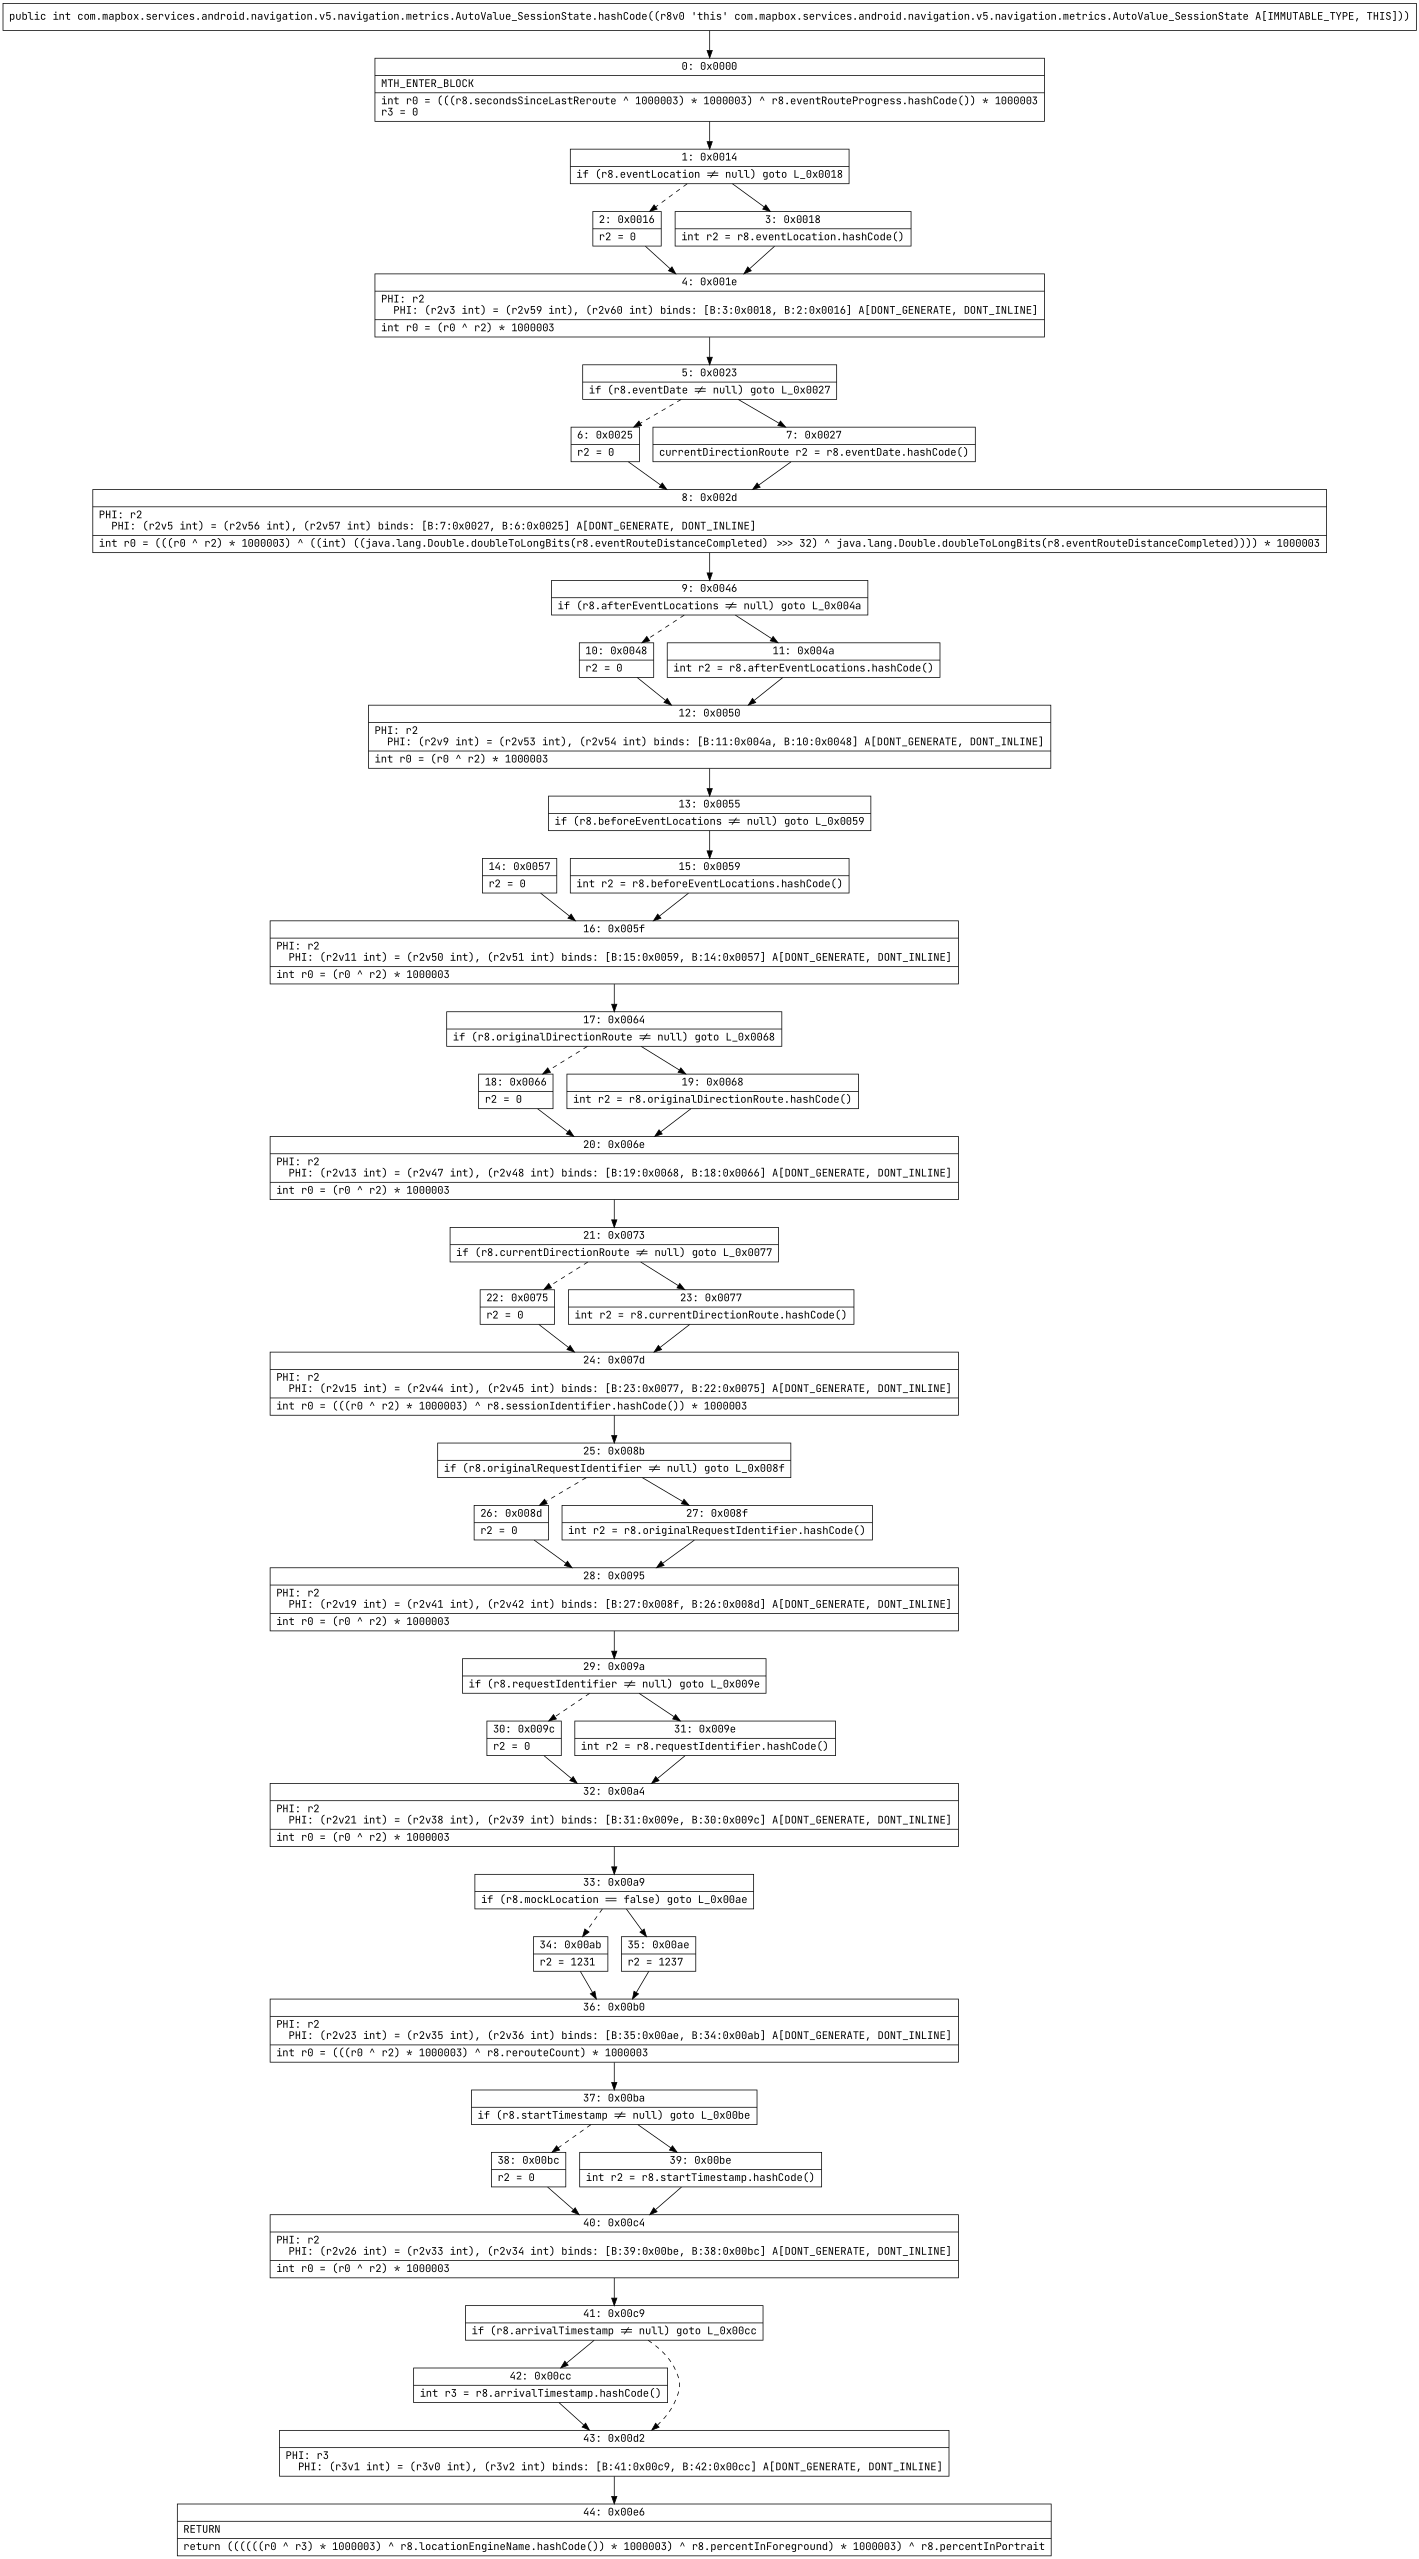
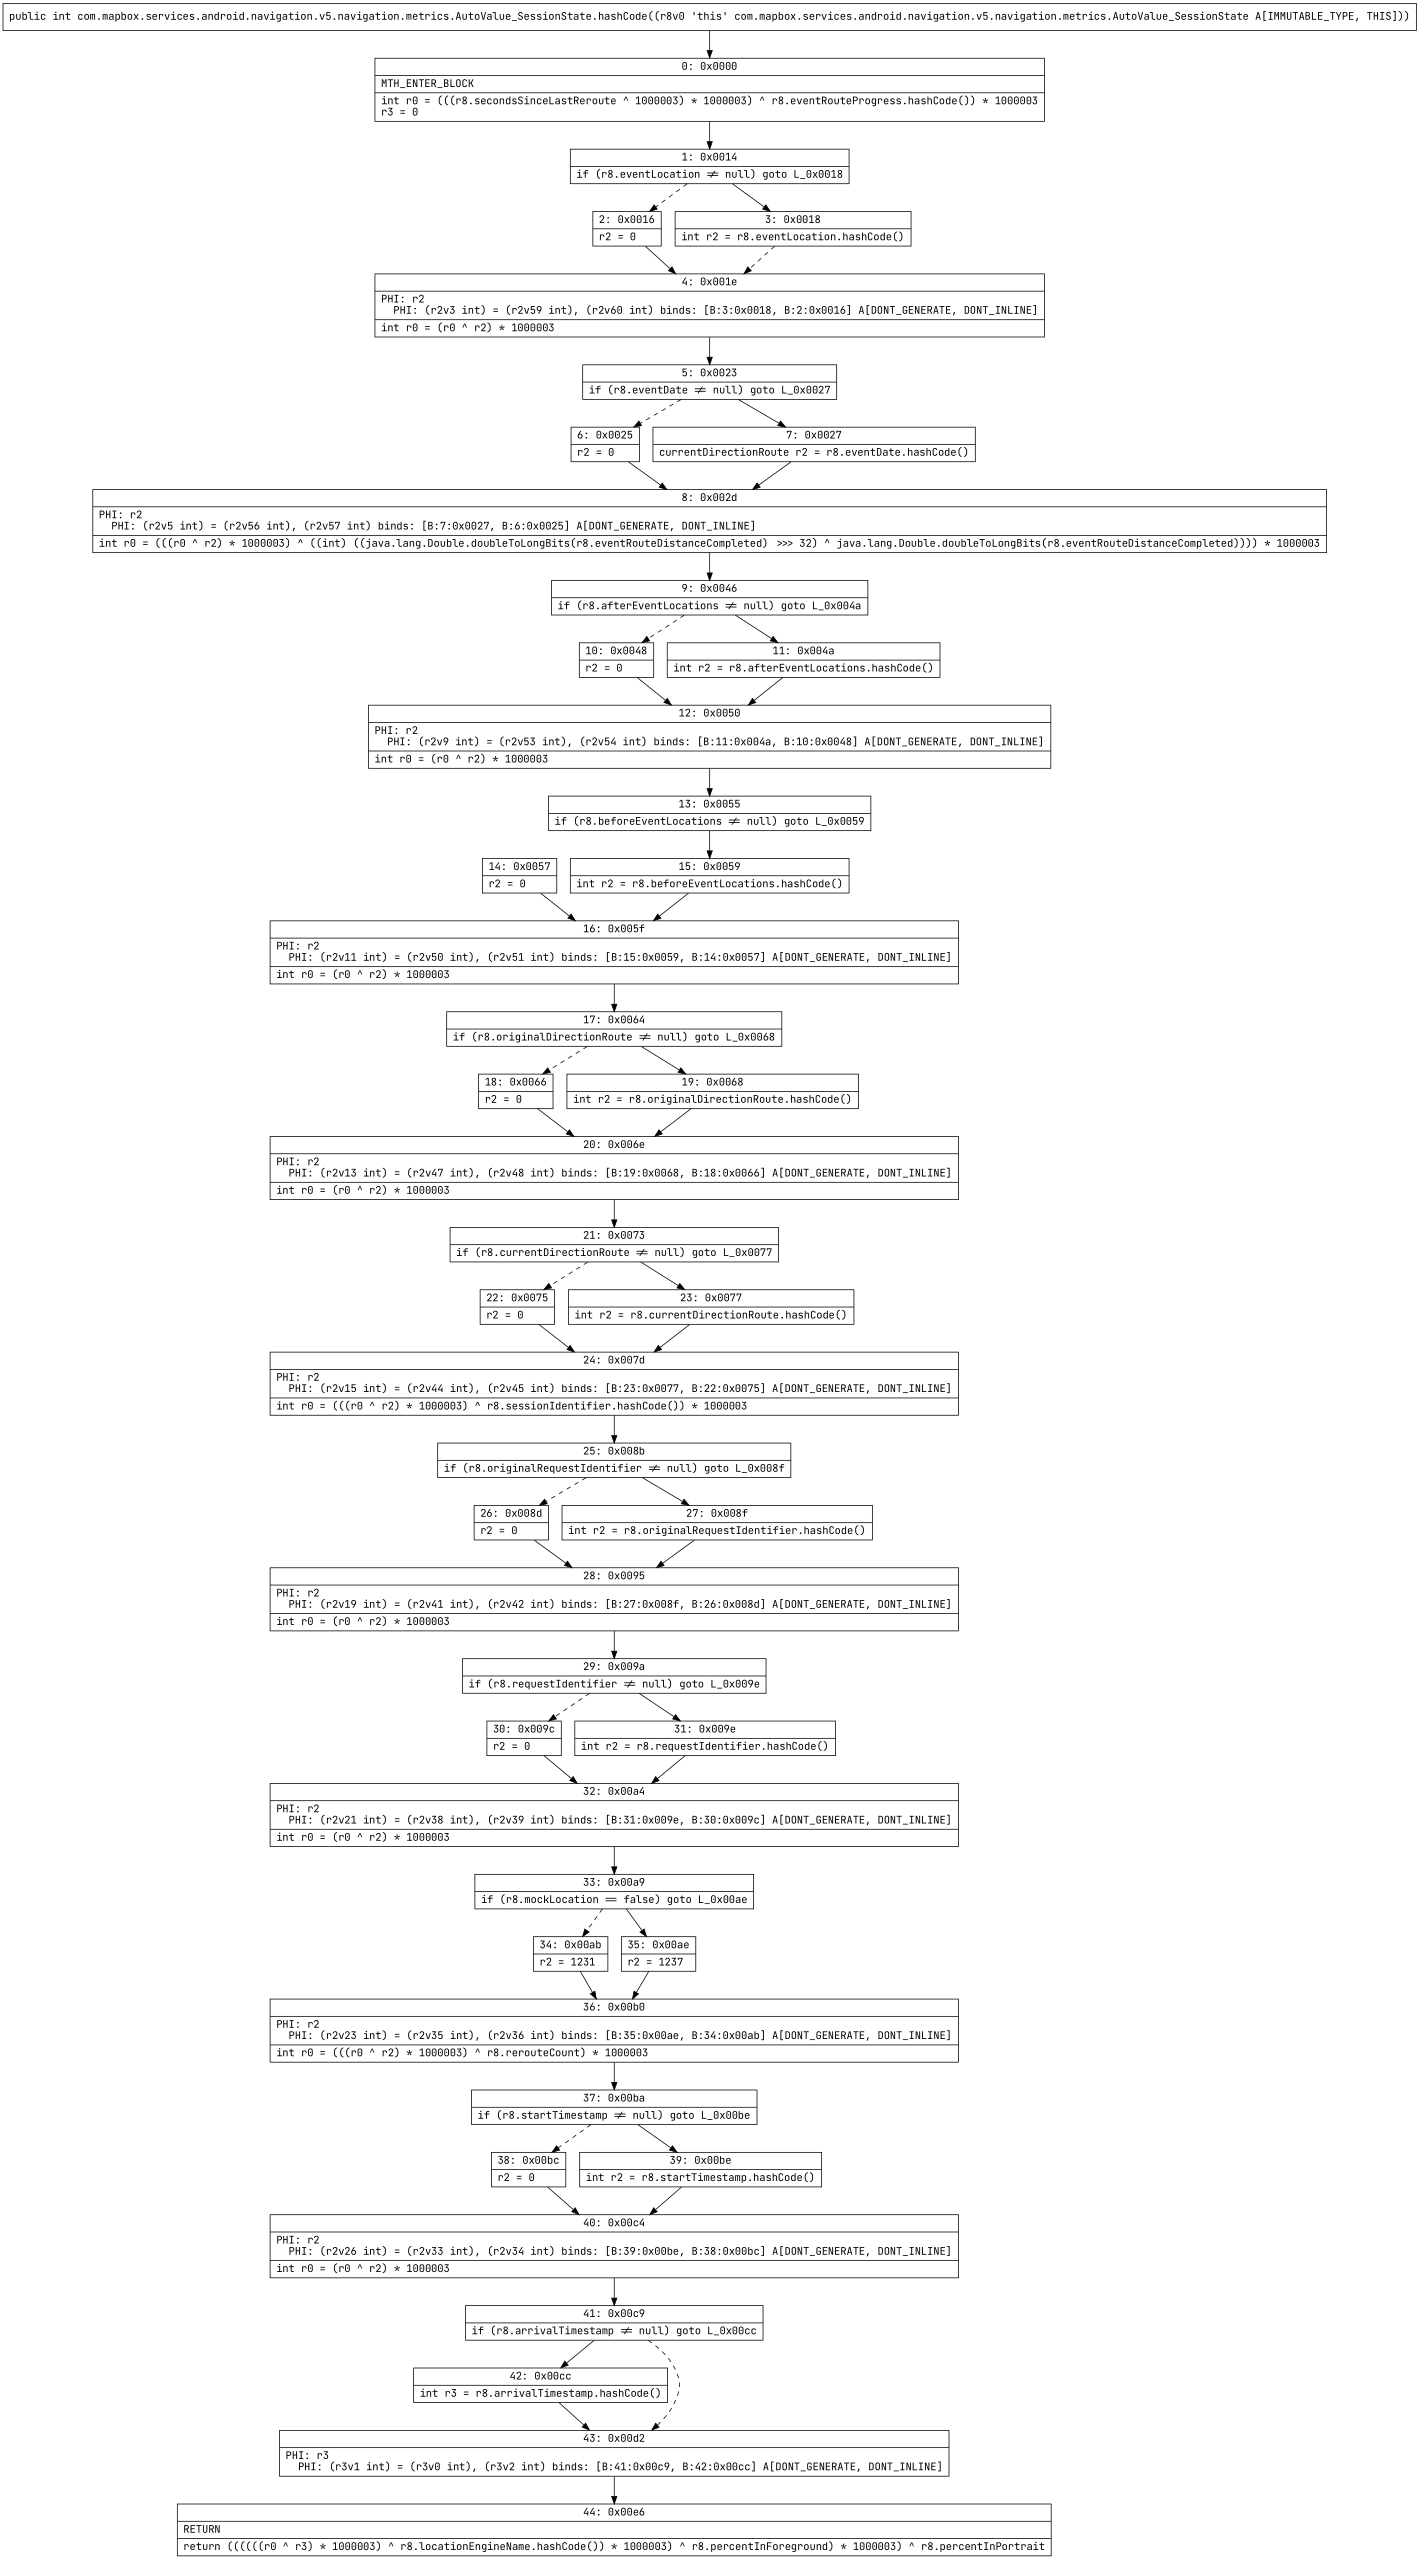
(762, 257) -> (762, 257)
